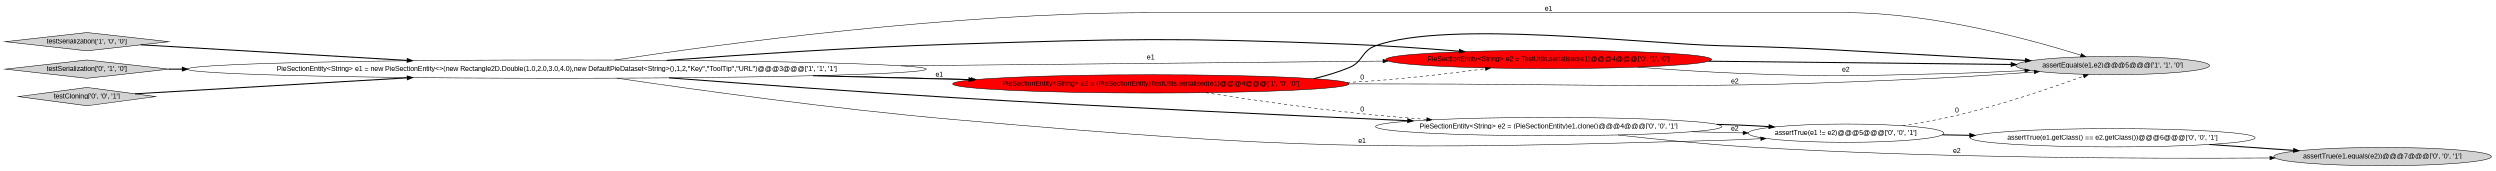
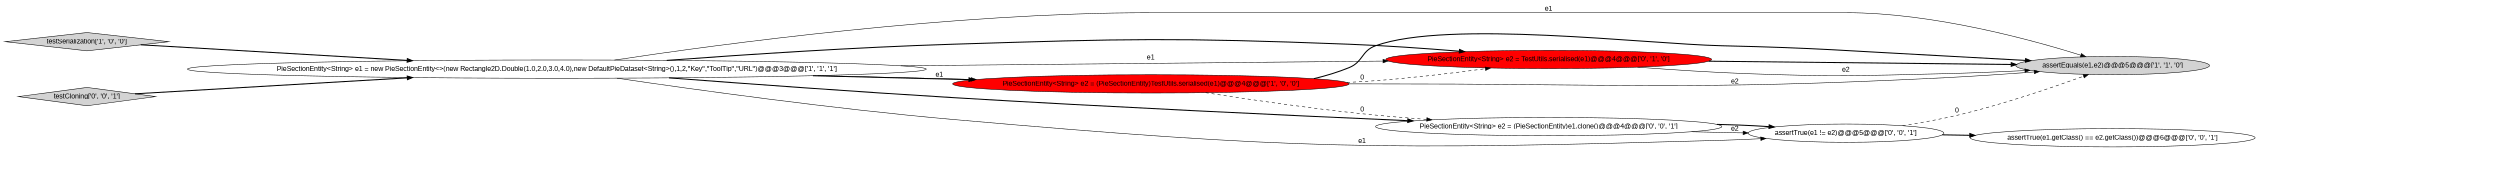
(87, 69) -> none
(2383, 157) -> none
